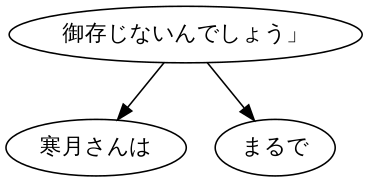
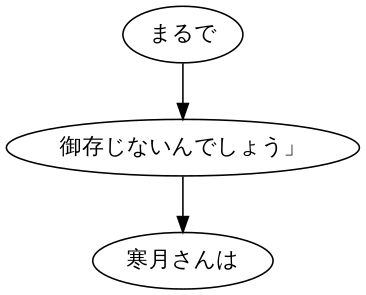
(226, 85) -> (183, 83)
